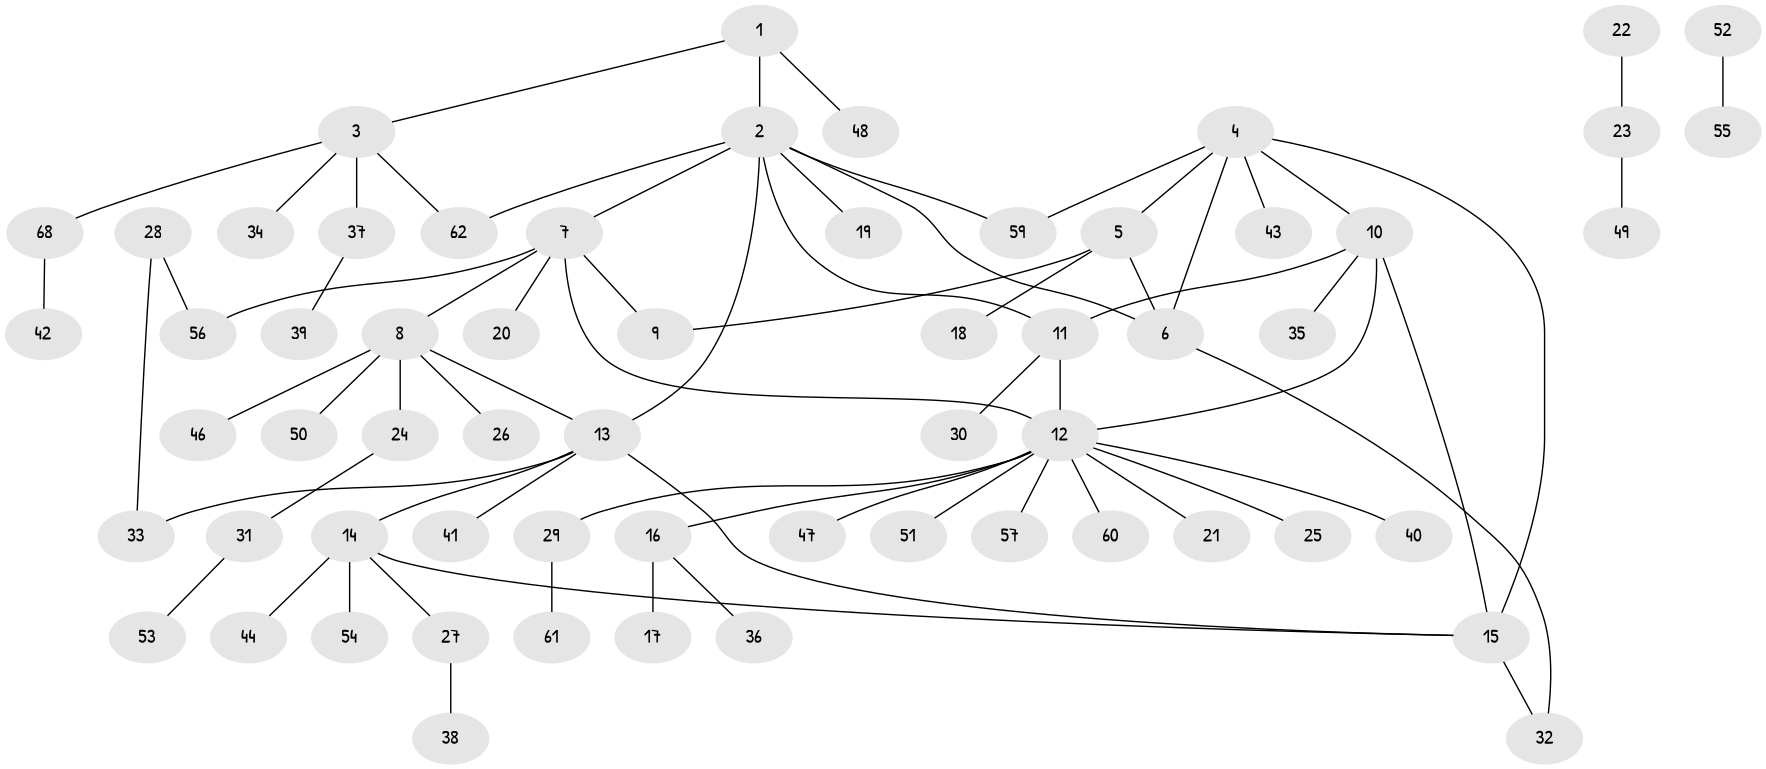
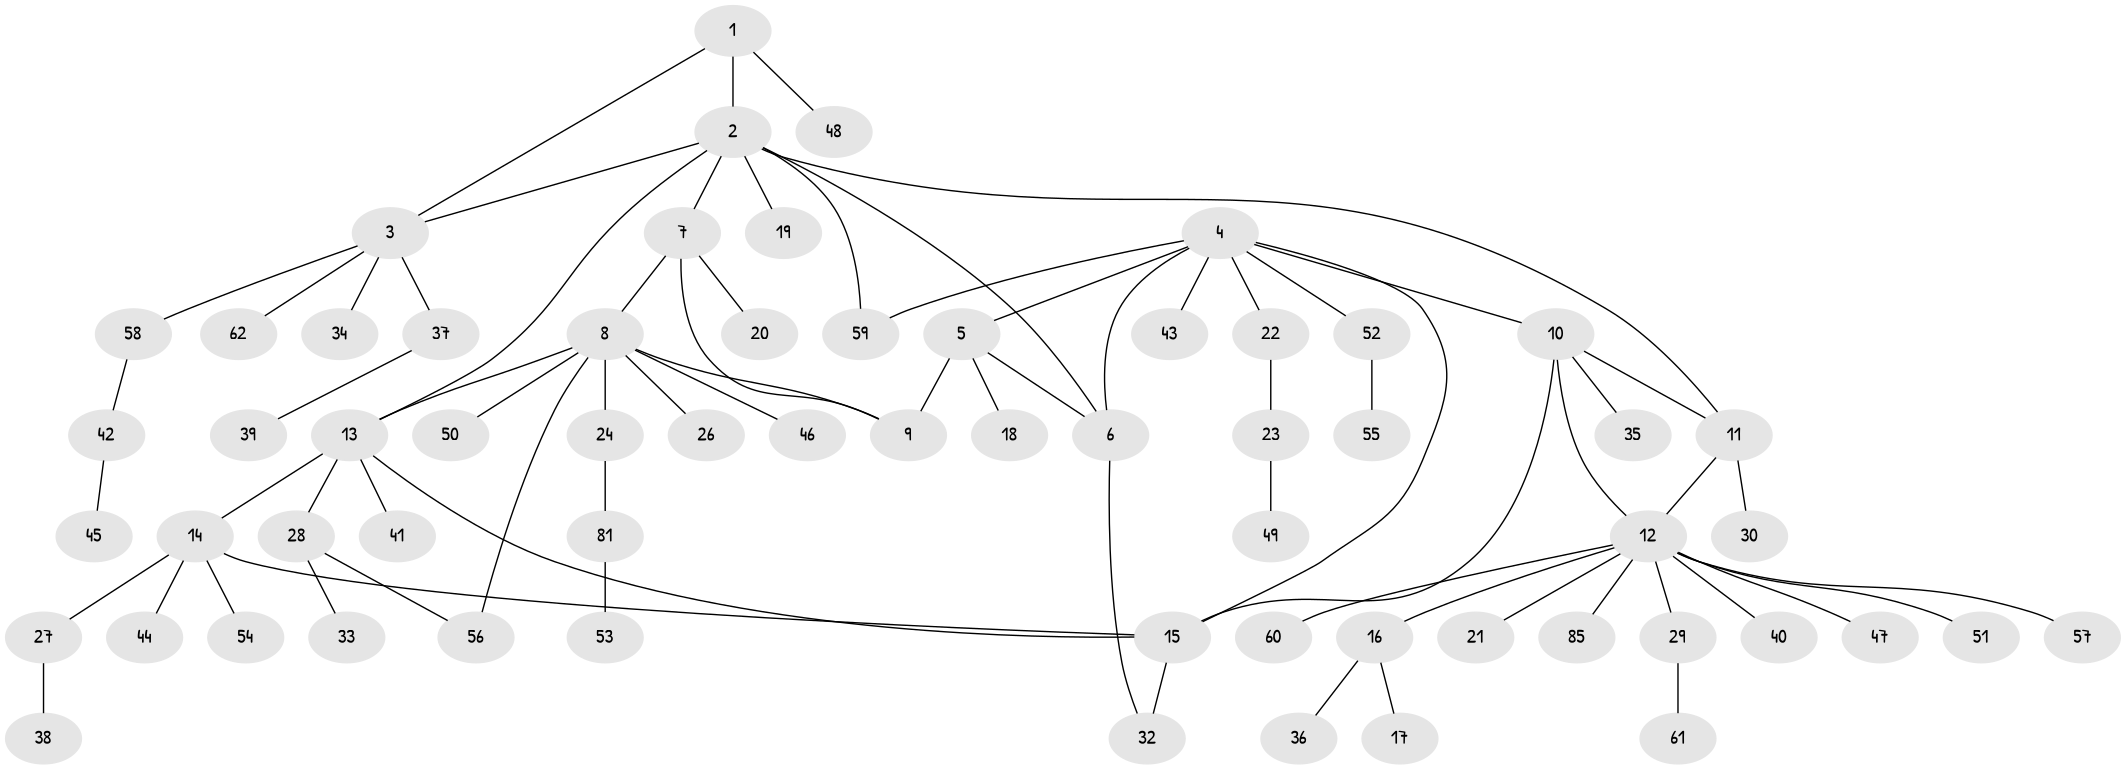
(606, 177) -> (562, 182)
(45, 233) -> (133, 334)
(381, 283) -> (524, 480)
none -> (1246, 284)
none -> (1296, 284)
none -> (708, 373)
(761, 395) -> none
(370, 487) -> (323, 486)
none -> (94, 536)
(244, 536) -> (605, 536)
(1313, 536) -> (1577, 637)
